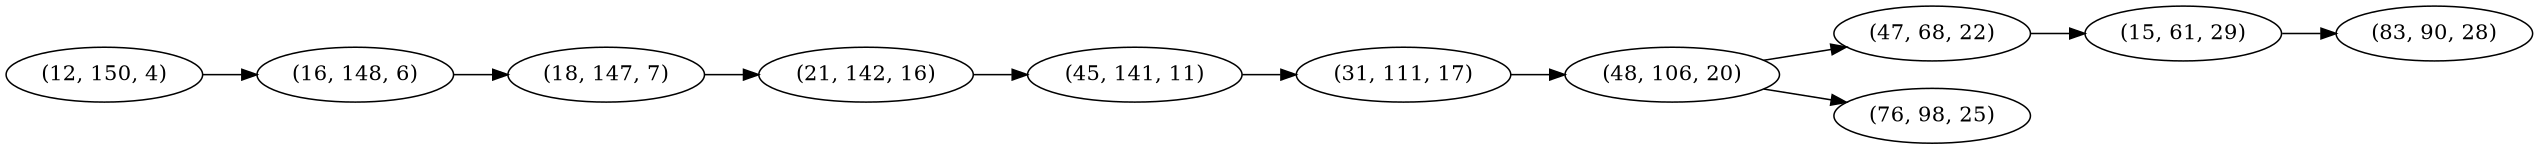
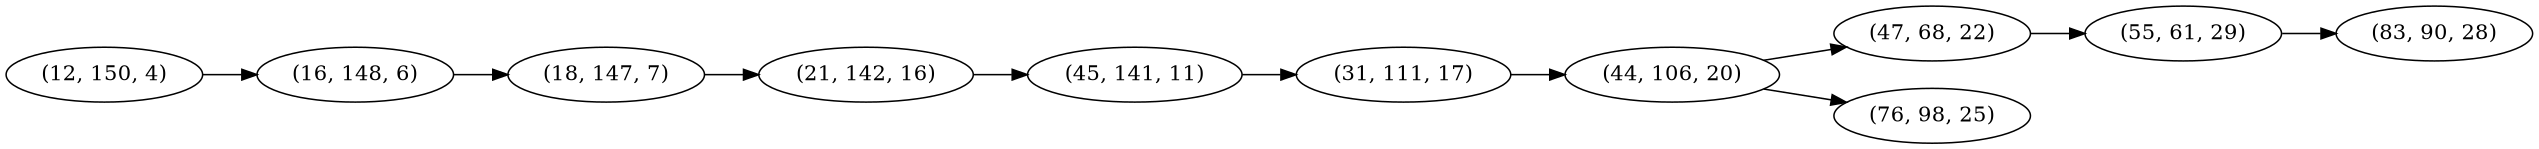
(2183, 34) -> (2183, 34)
(1672, 75) -> (1672, 75)
